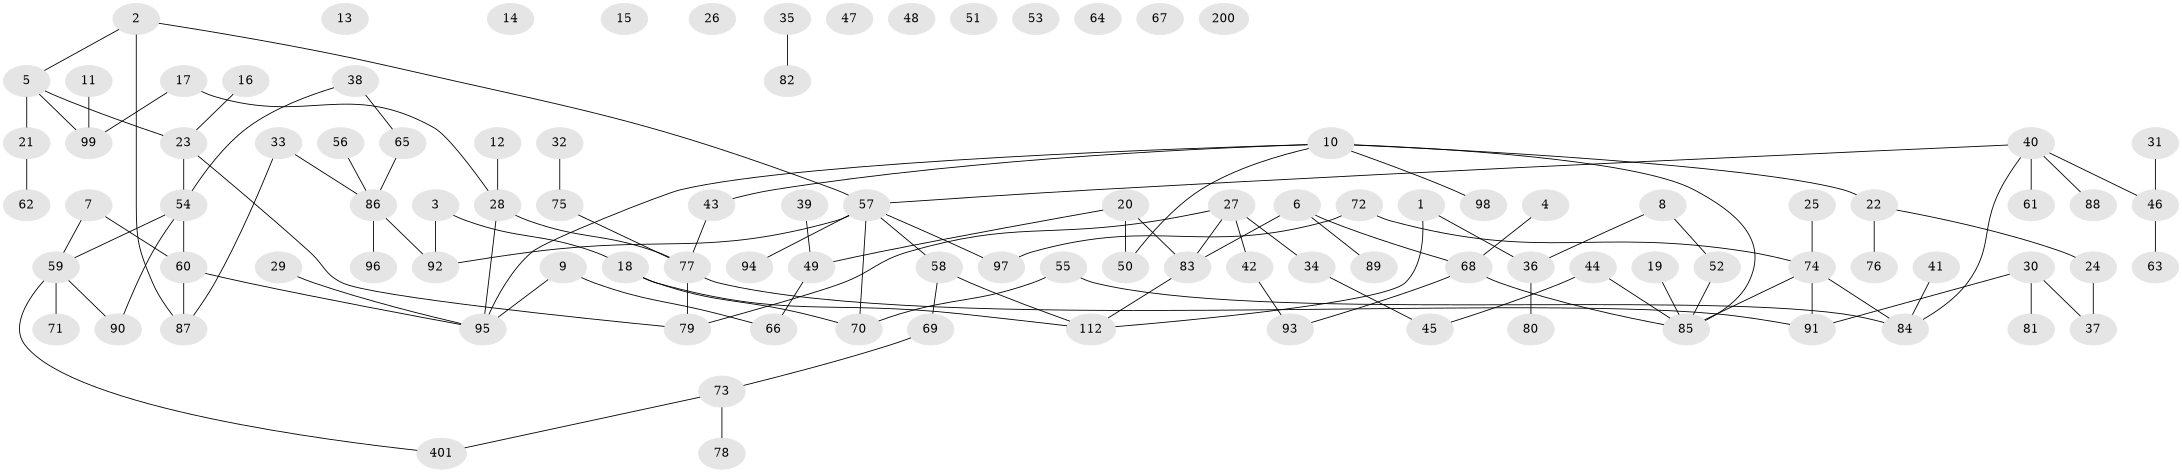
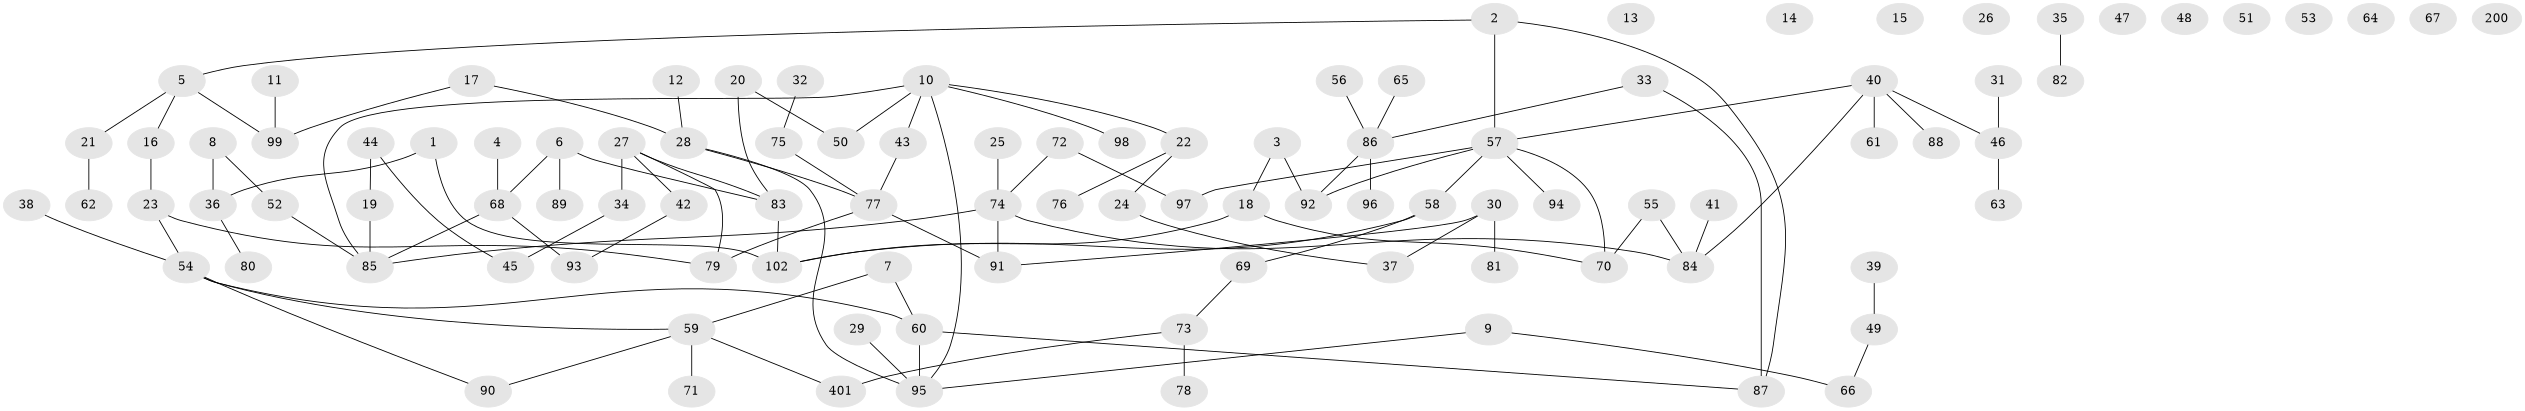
(380, 113) -> none
(104, 114) -> (166, 112)
(1009, 227) -> none
(1640, 298) -> (370, 174)
(1091, 329) -> (777, 267)
